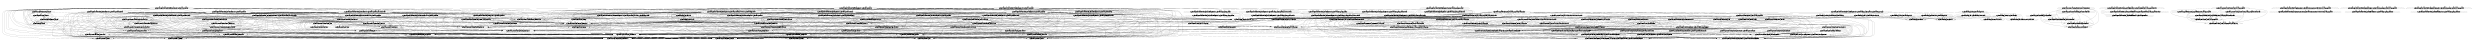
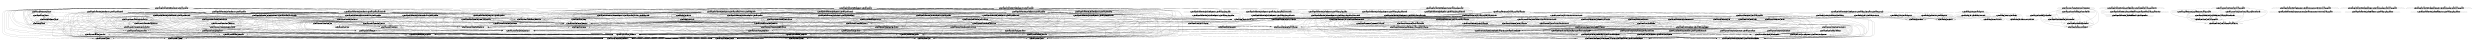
(319, 27) -> none
